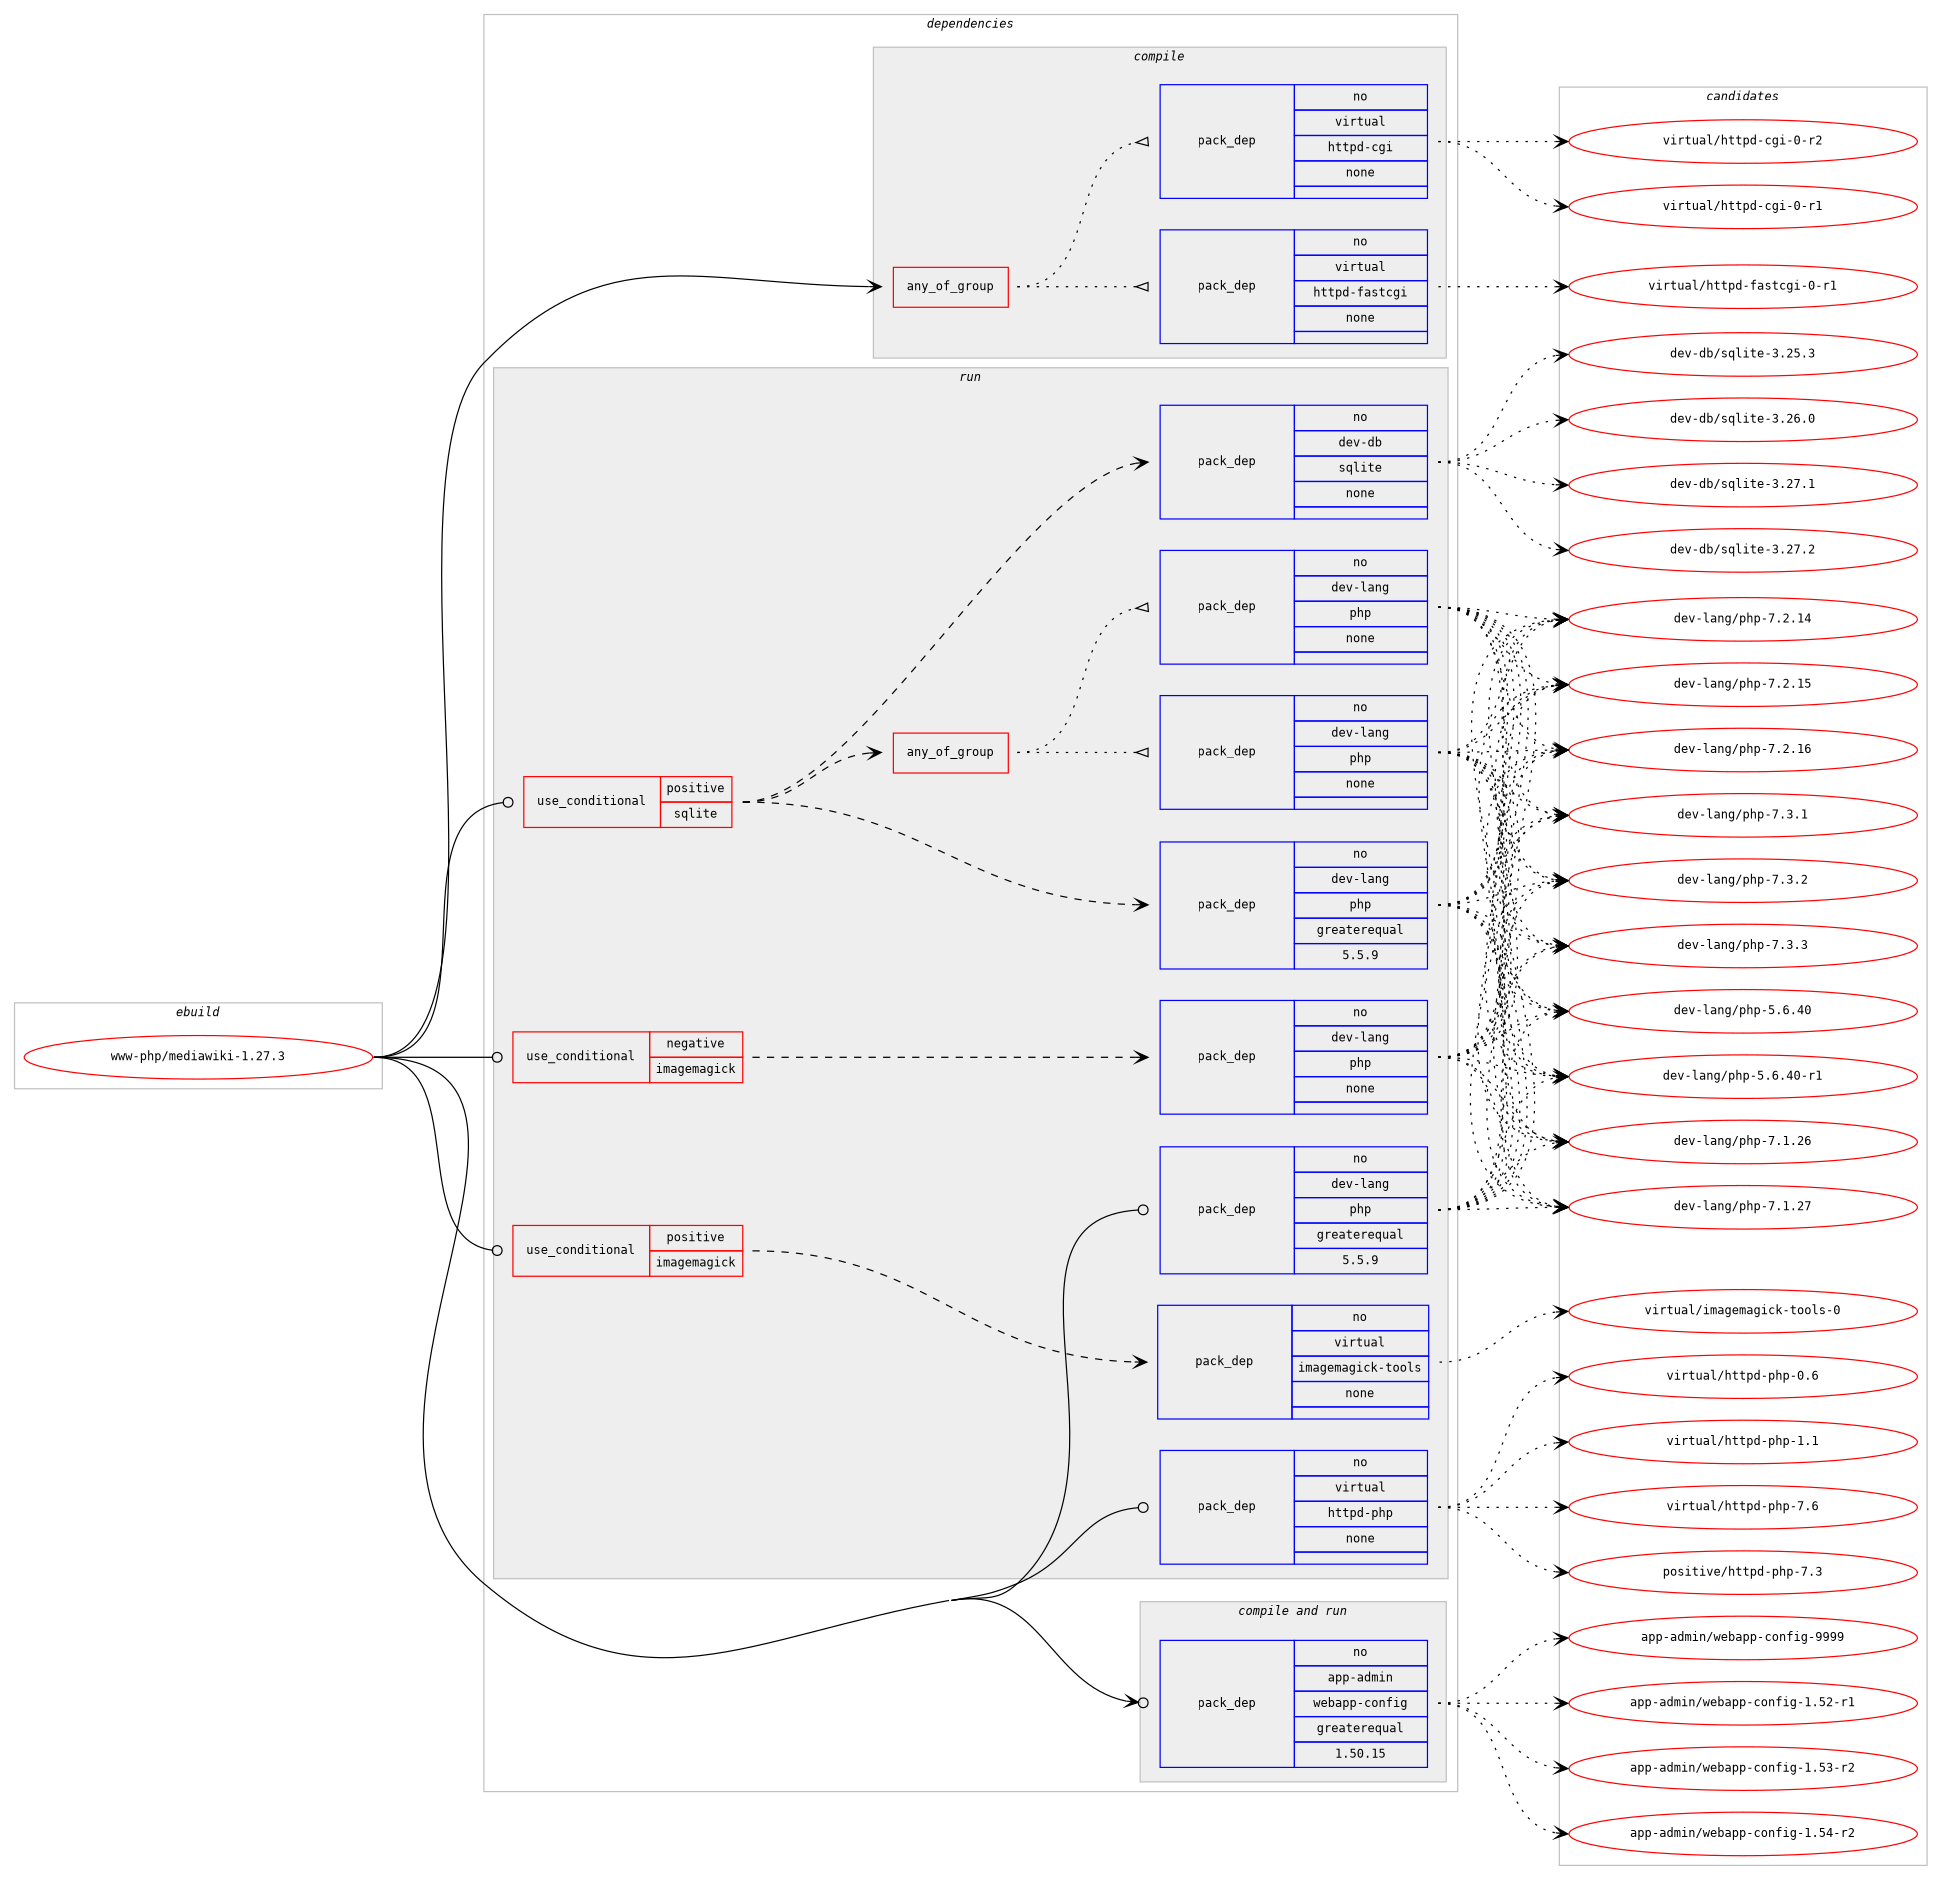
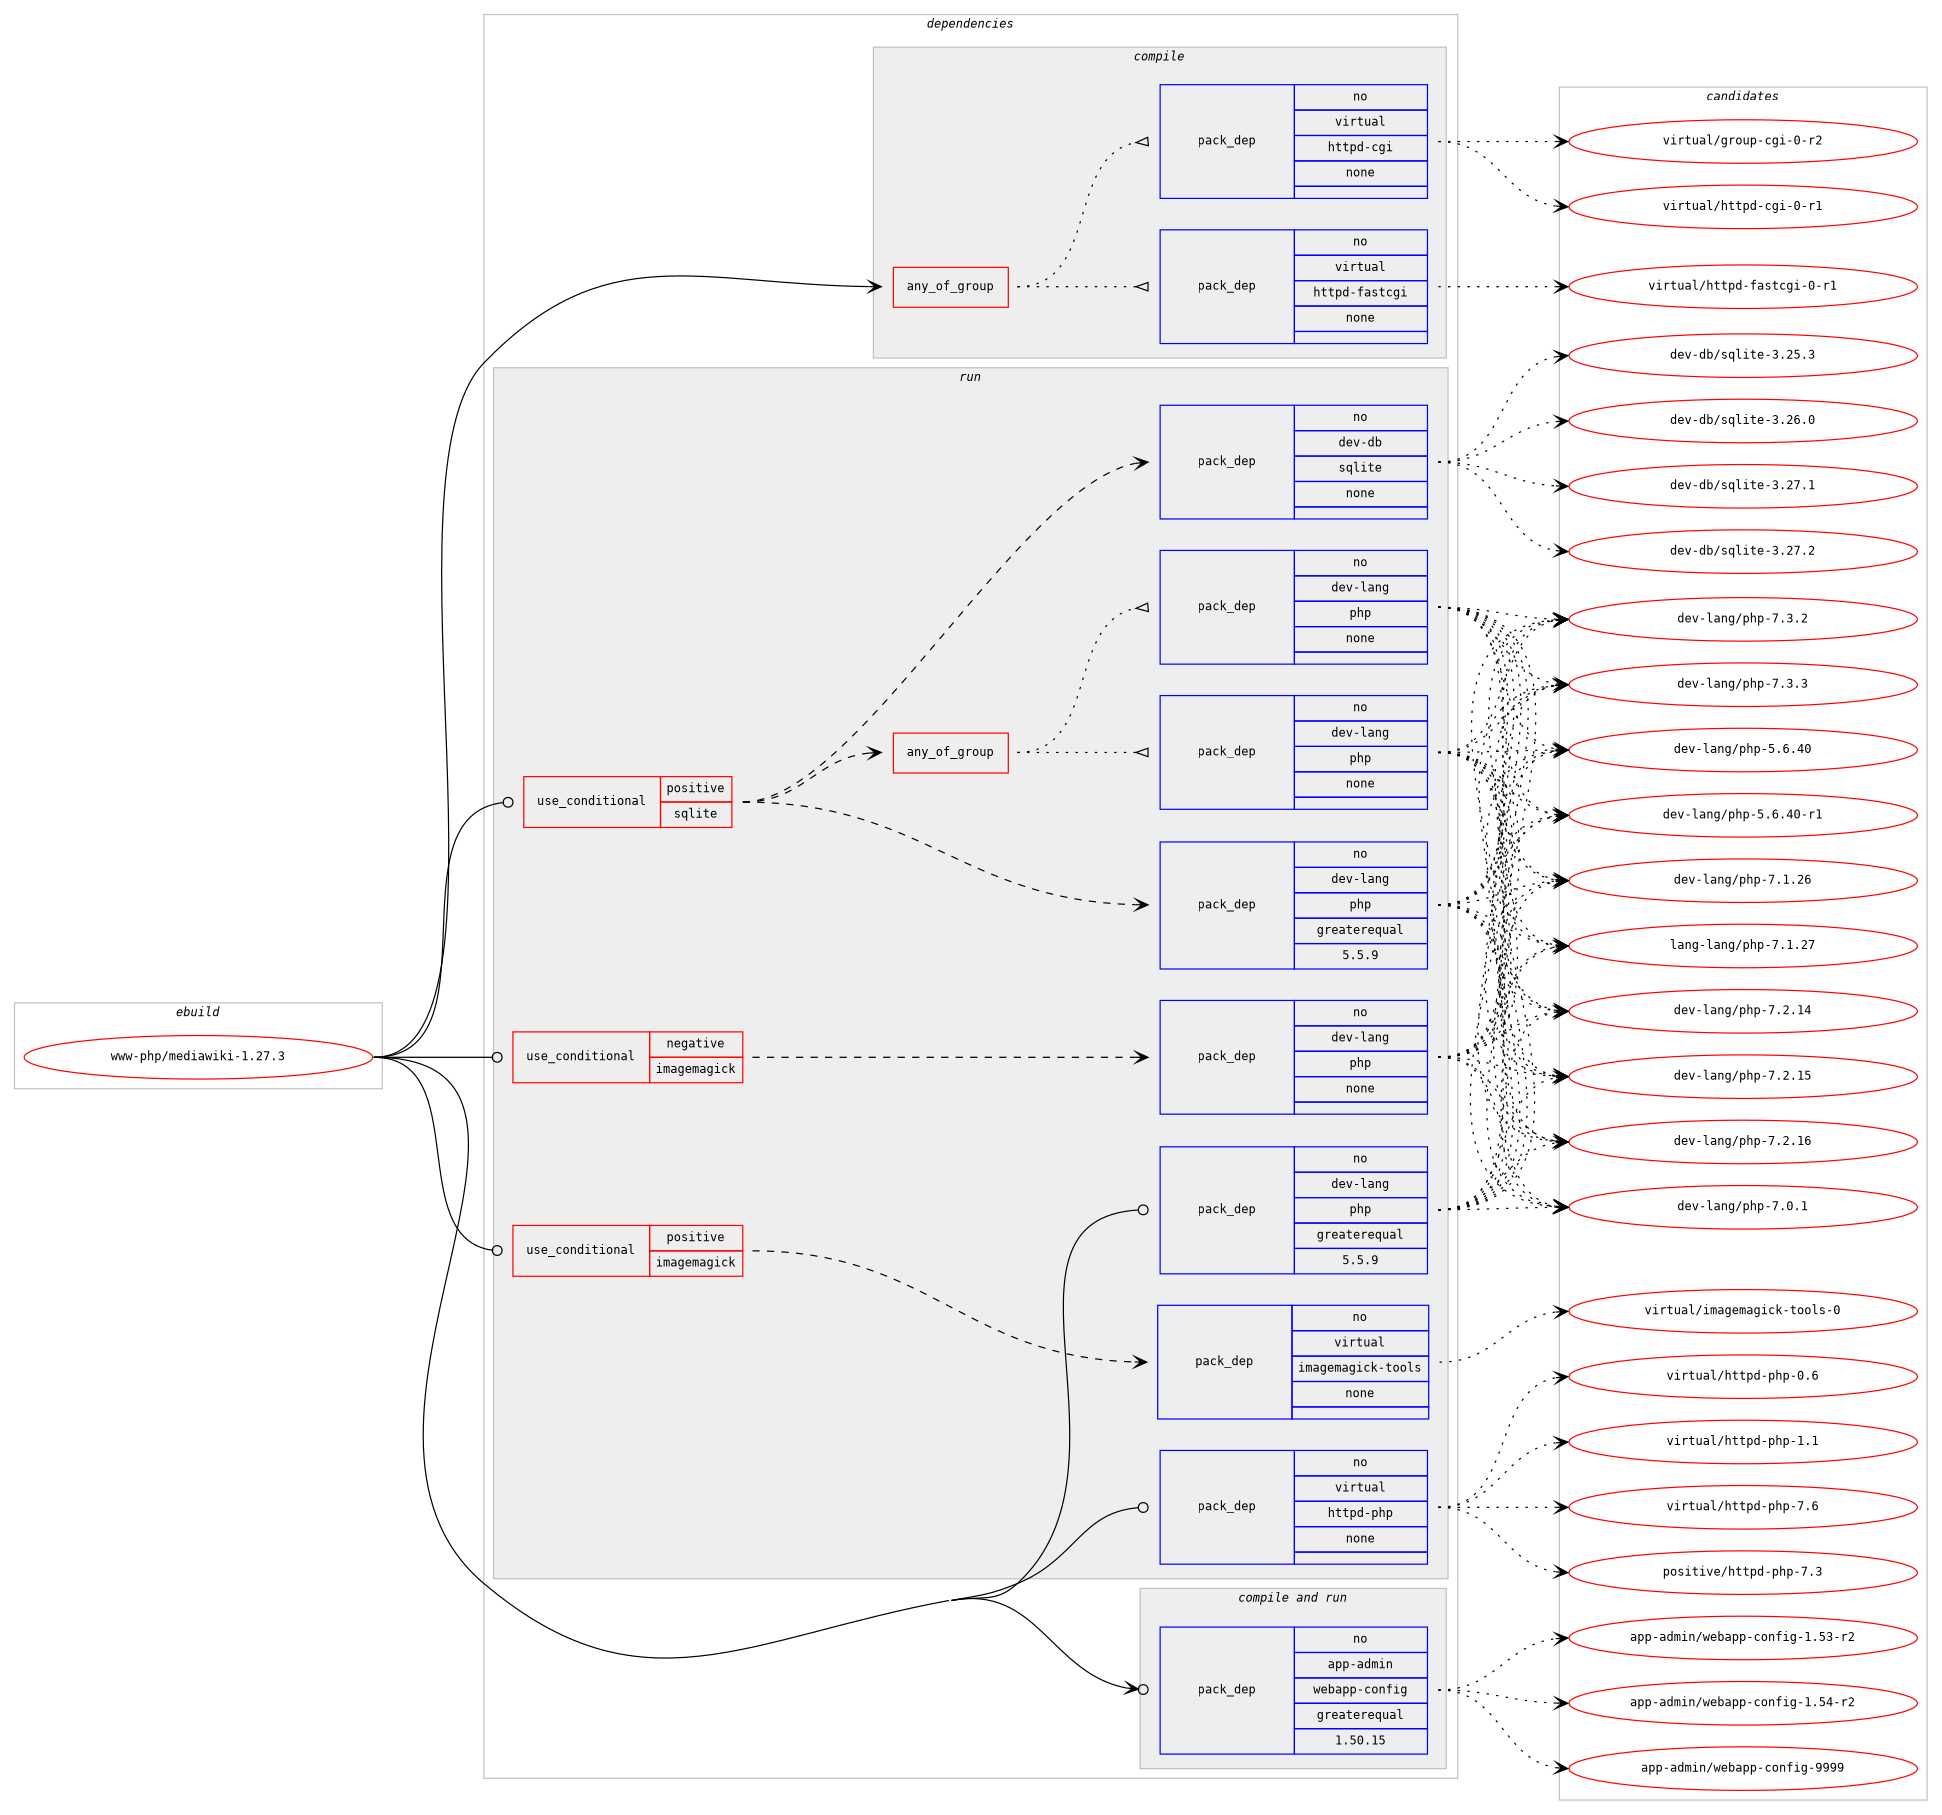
(1743, 142) -> (1743, 142)
(1743, 815) -> (1743, 1207)
(1743, 1207) -> (1743, 946)
(1743, 1703) -> none
